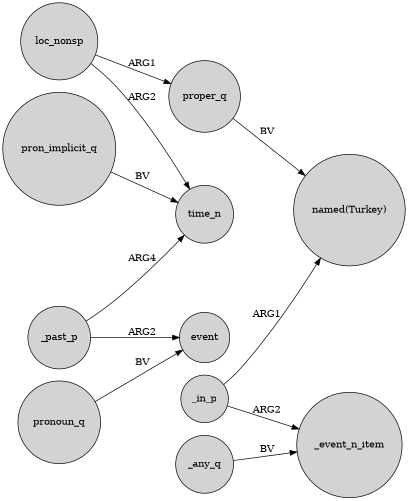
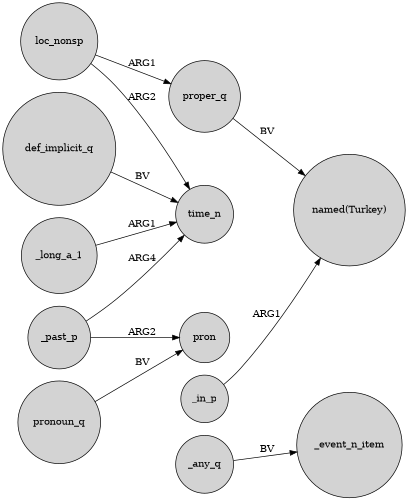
(59, 149) -> (59, 149)
none -> (59, 256)
(205, 338) -> (205, 338)
(260, 416) -> none
